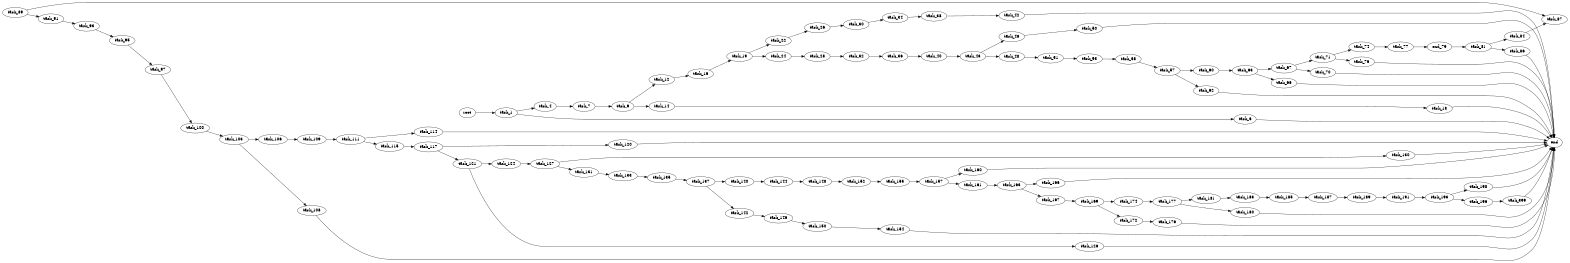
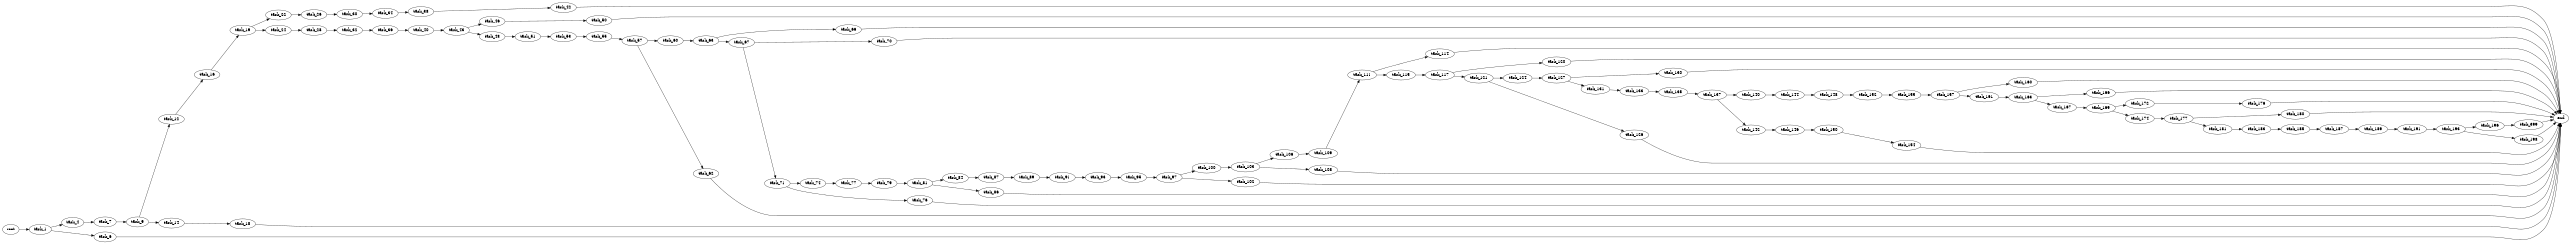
(785, 2) -> (1008, 178)
(1440, 47) -> (884, 183)
none -> (1245, 182)
